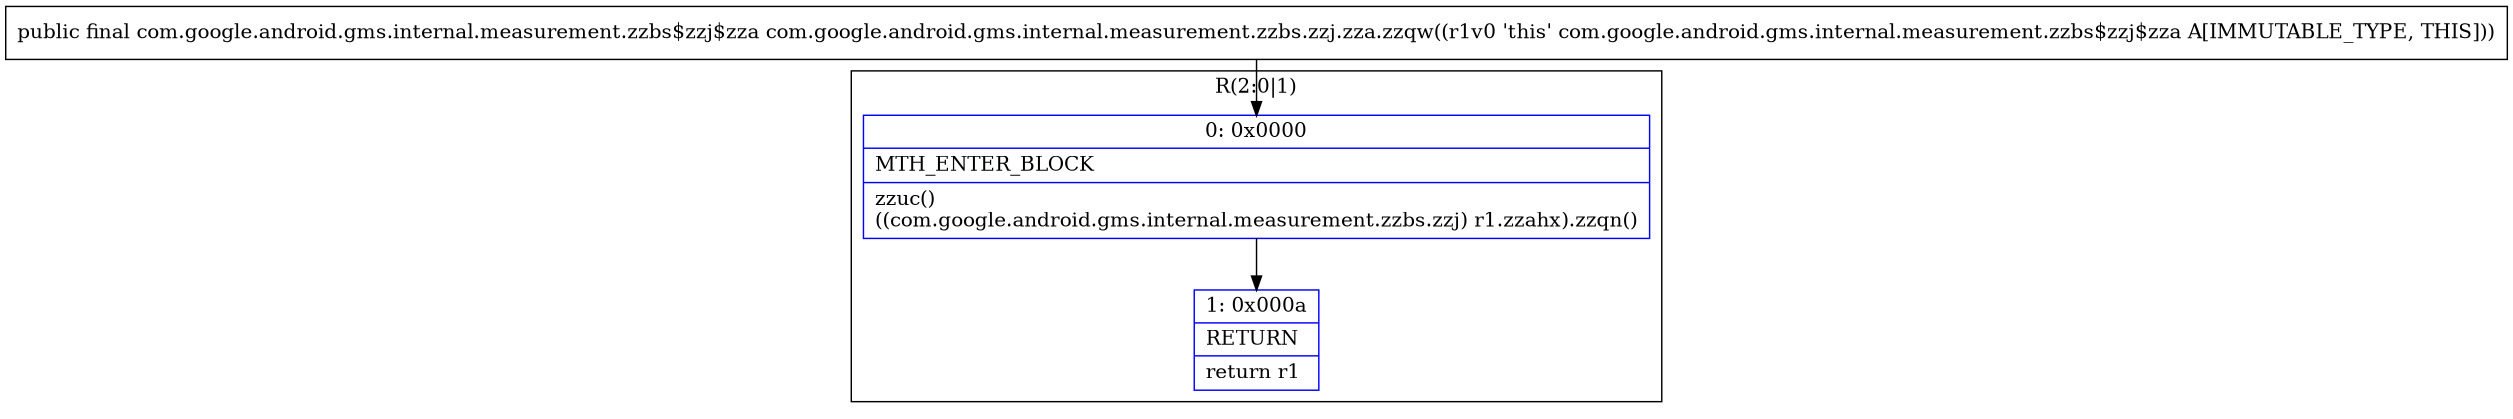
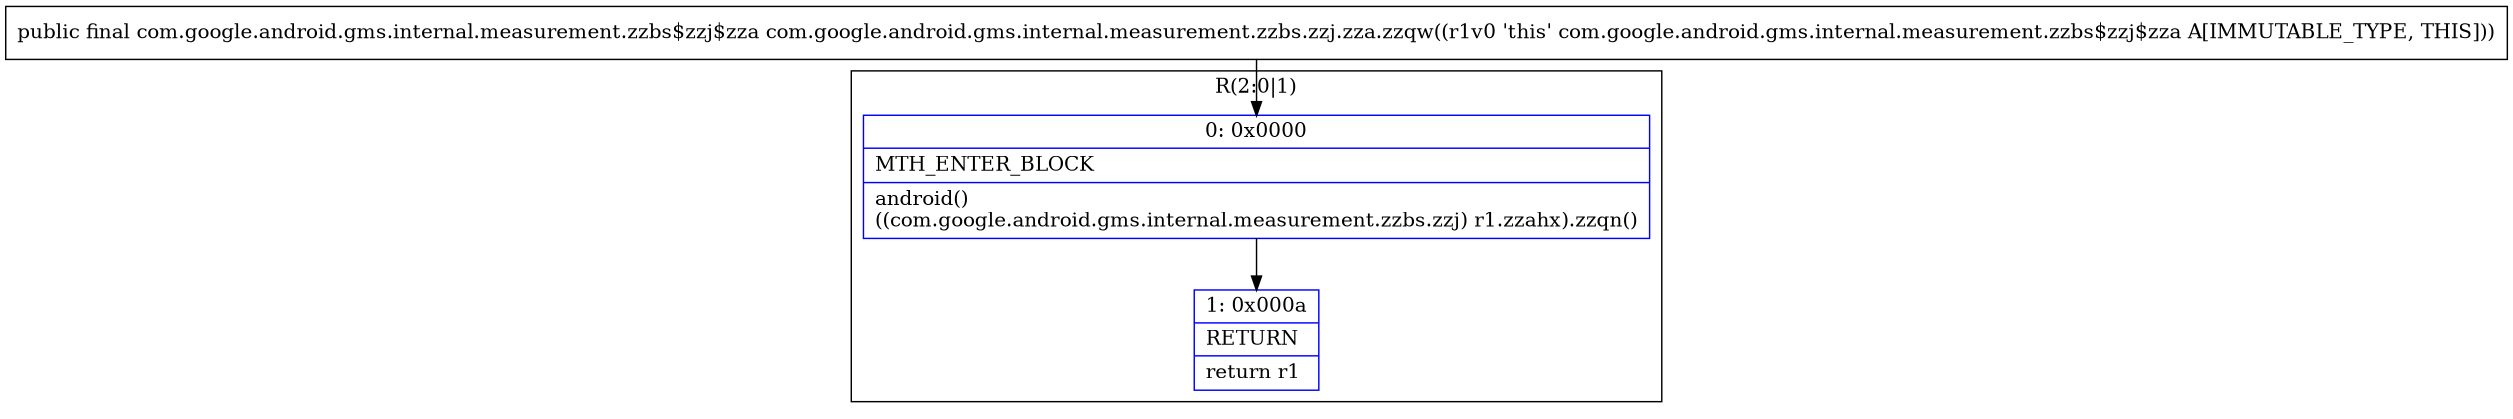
(906, 199) -> (922, 199)
